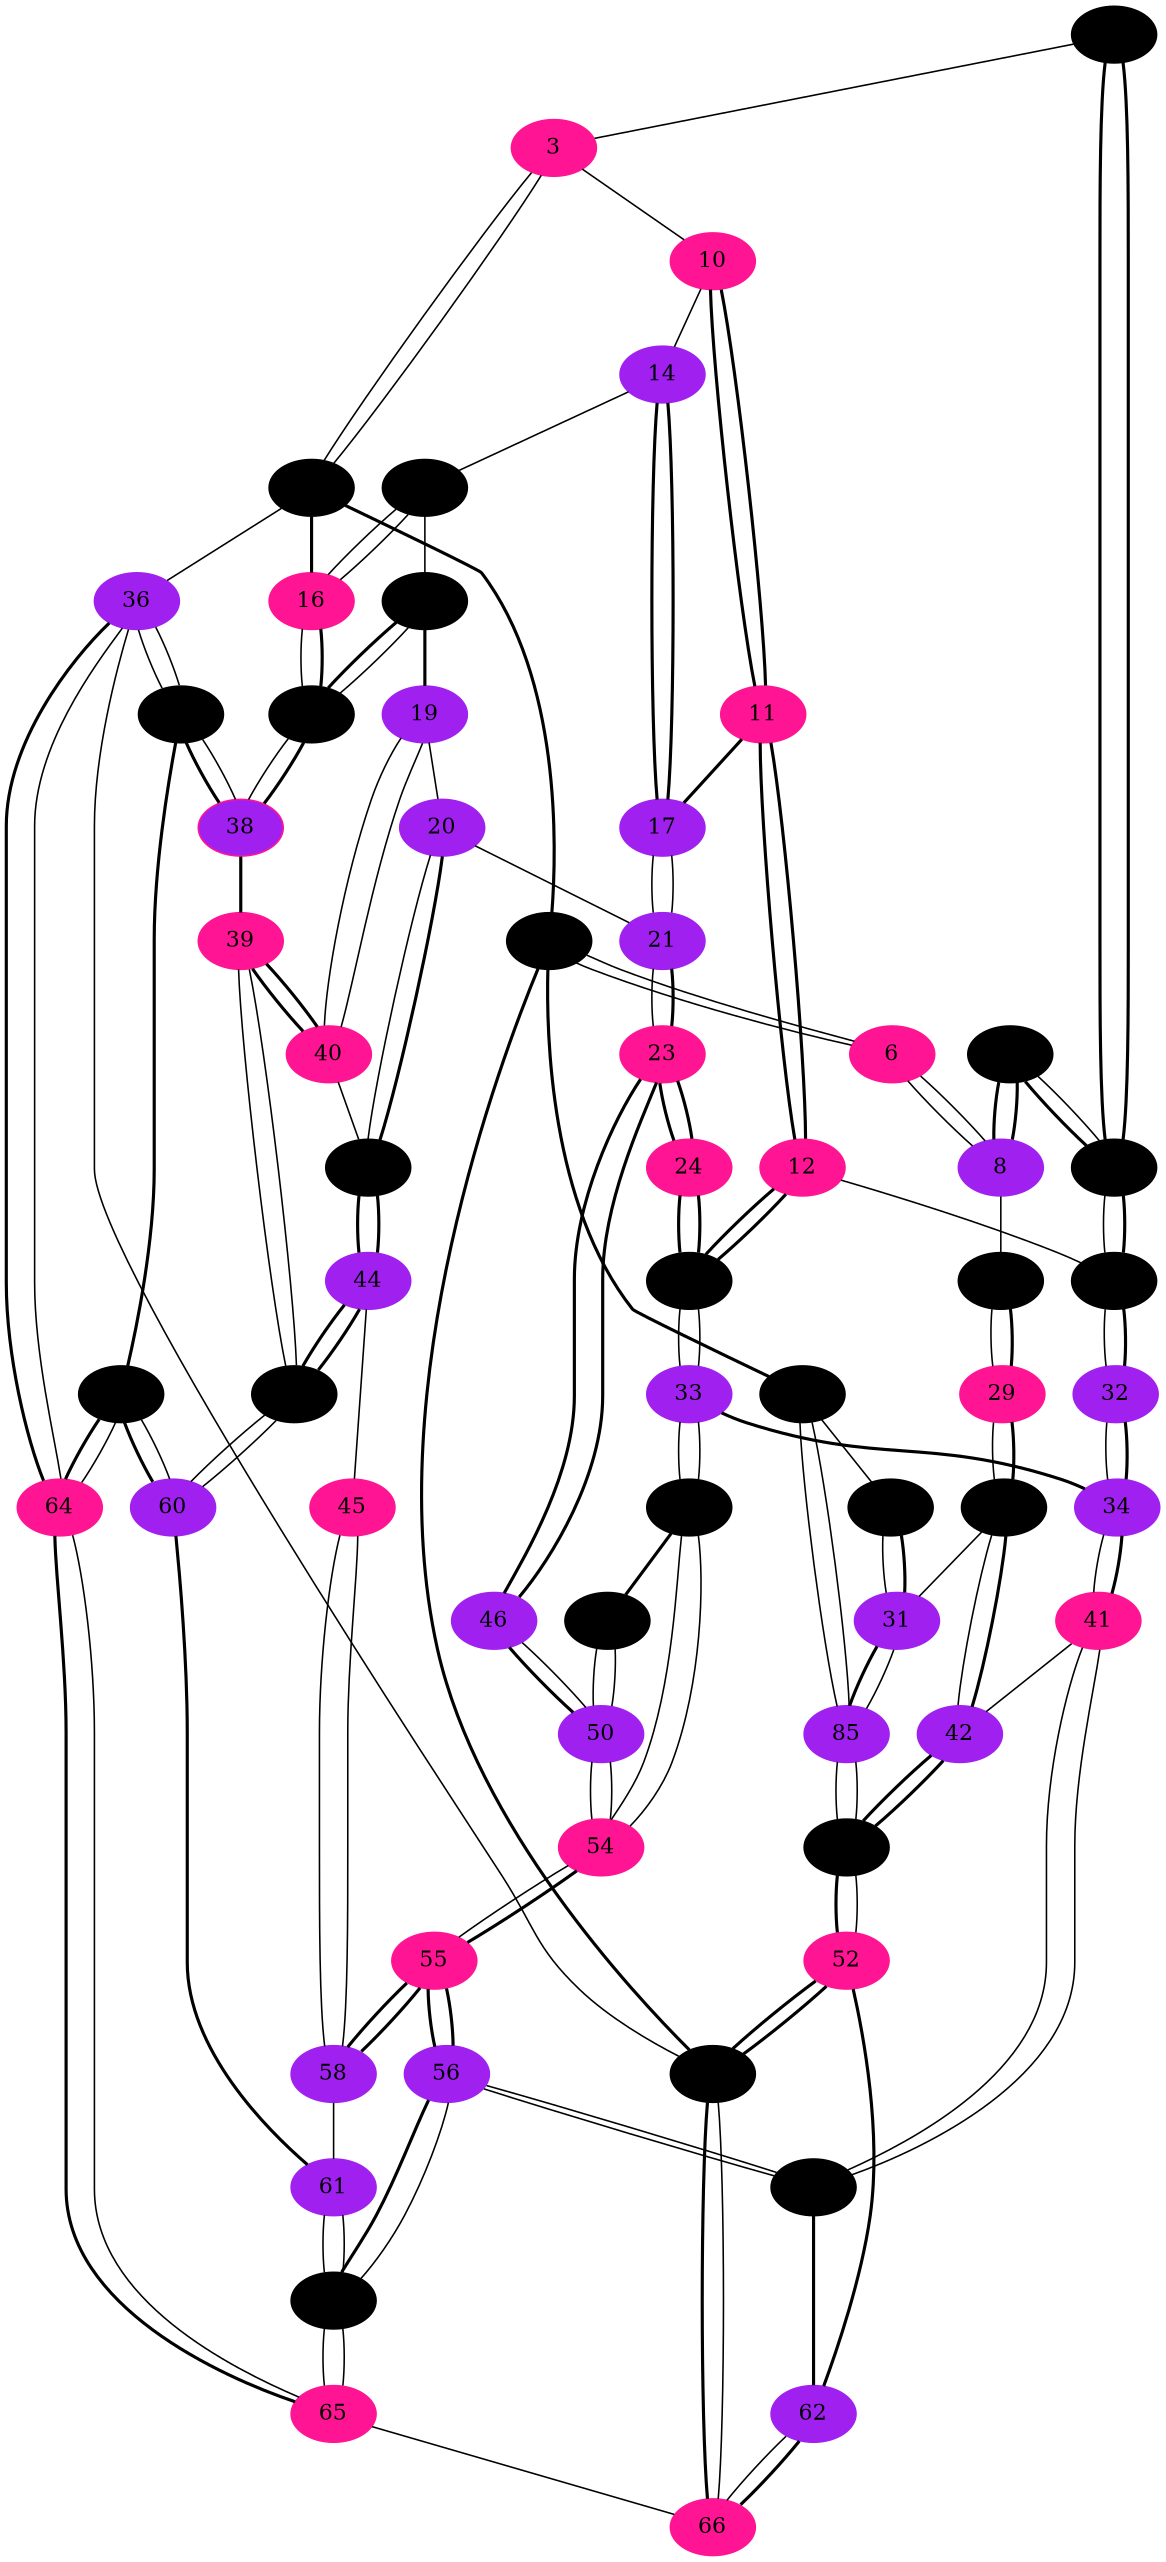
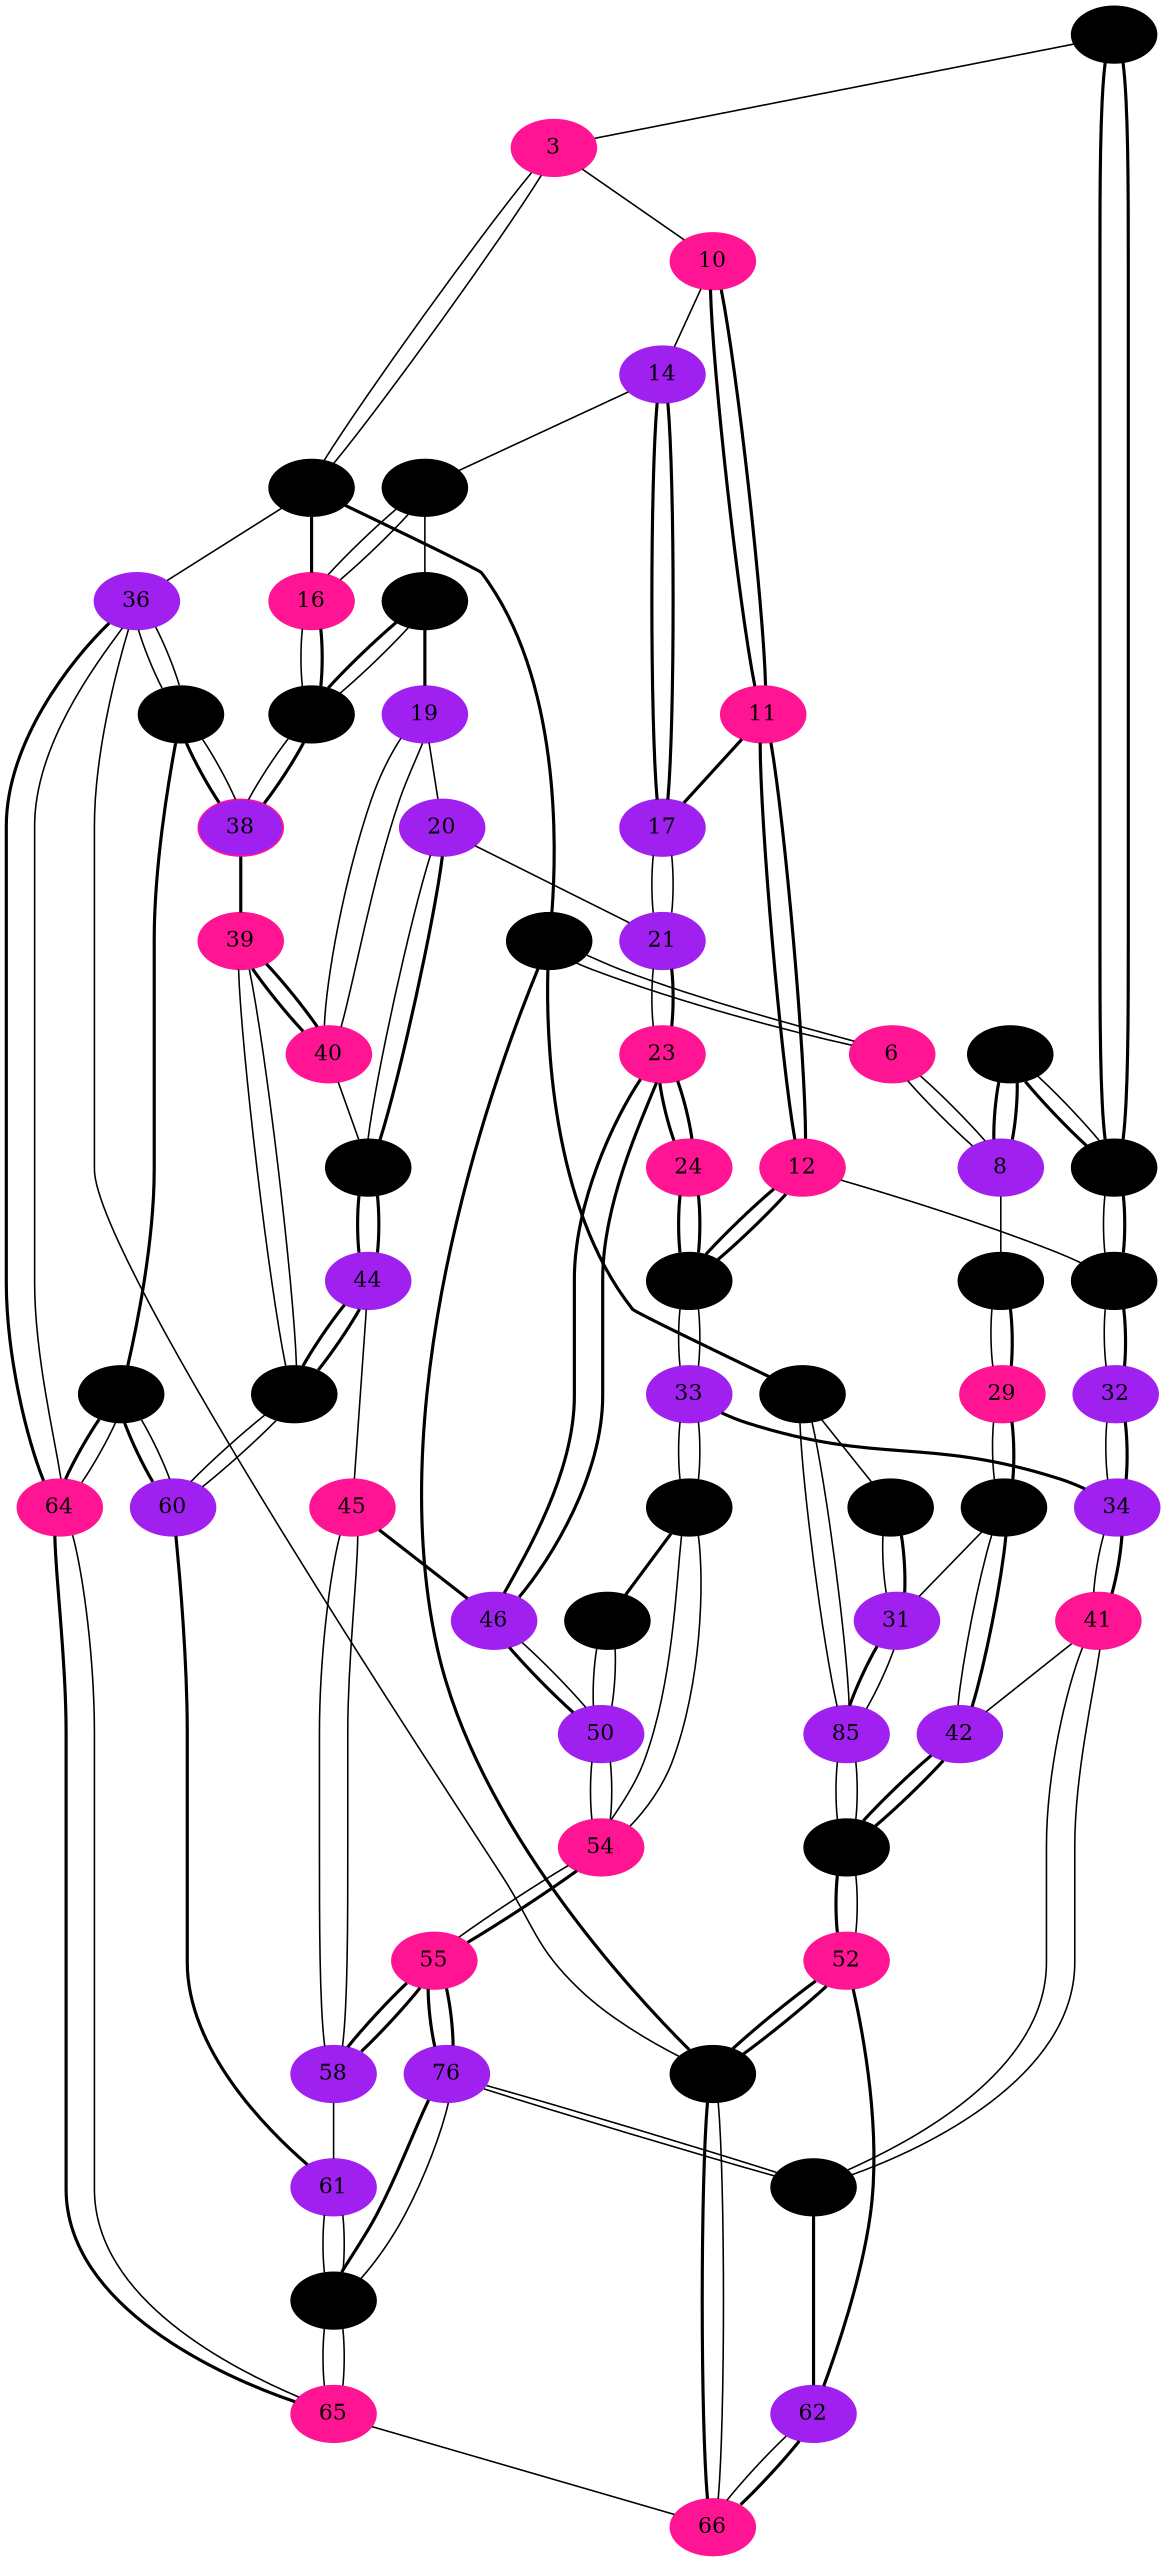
none -> (415, 1557)
(447, 2074) -> (447, 2074)
